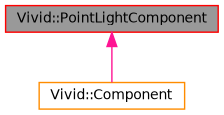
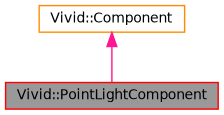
(112, 65) -> (112, 65)
